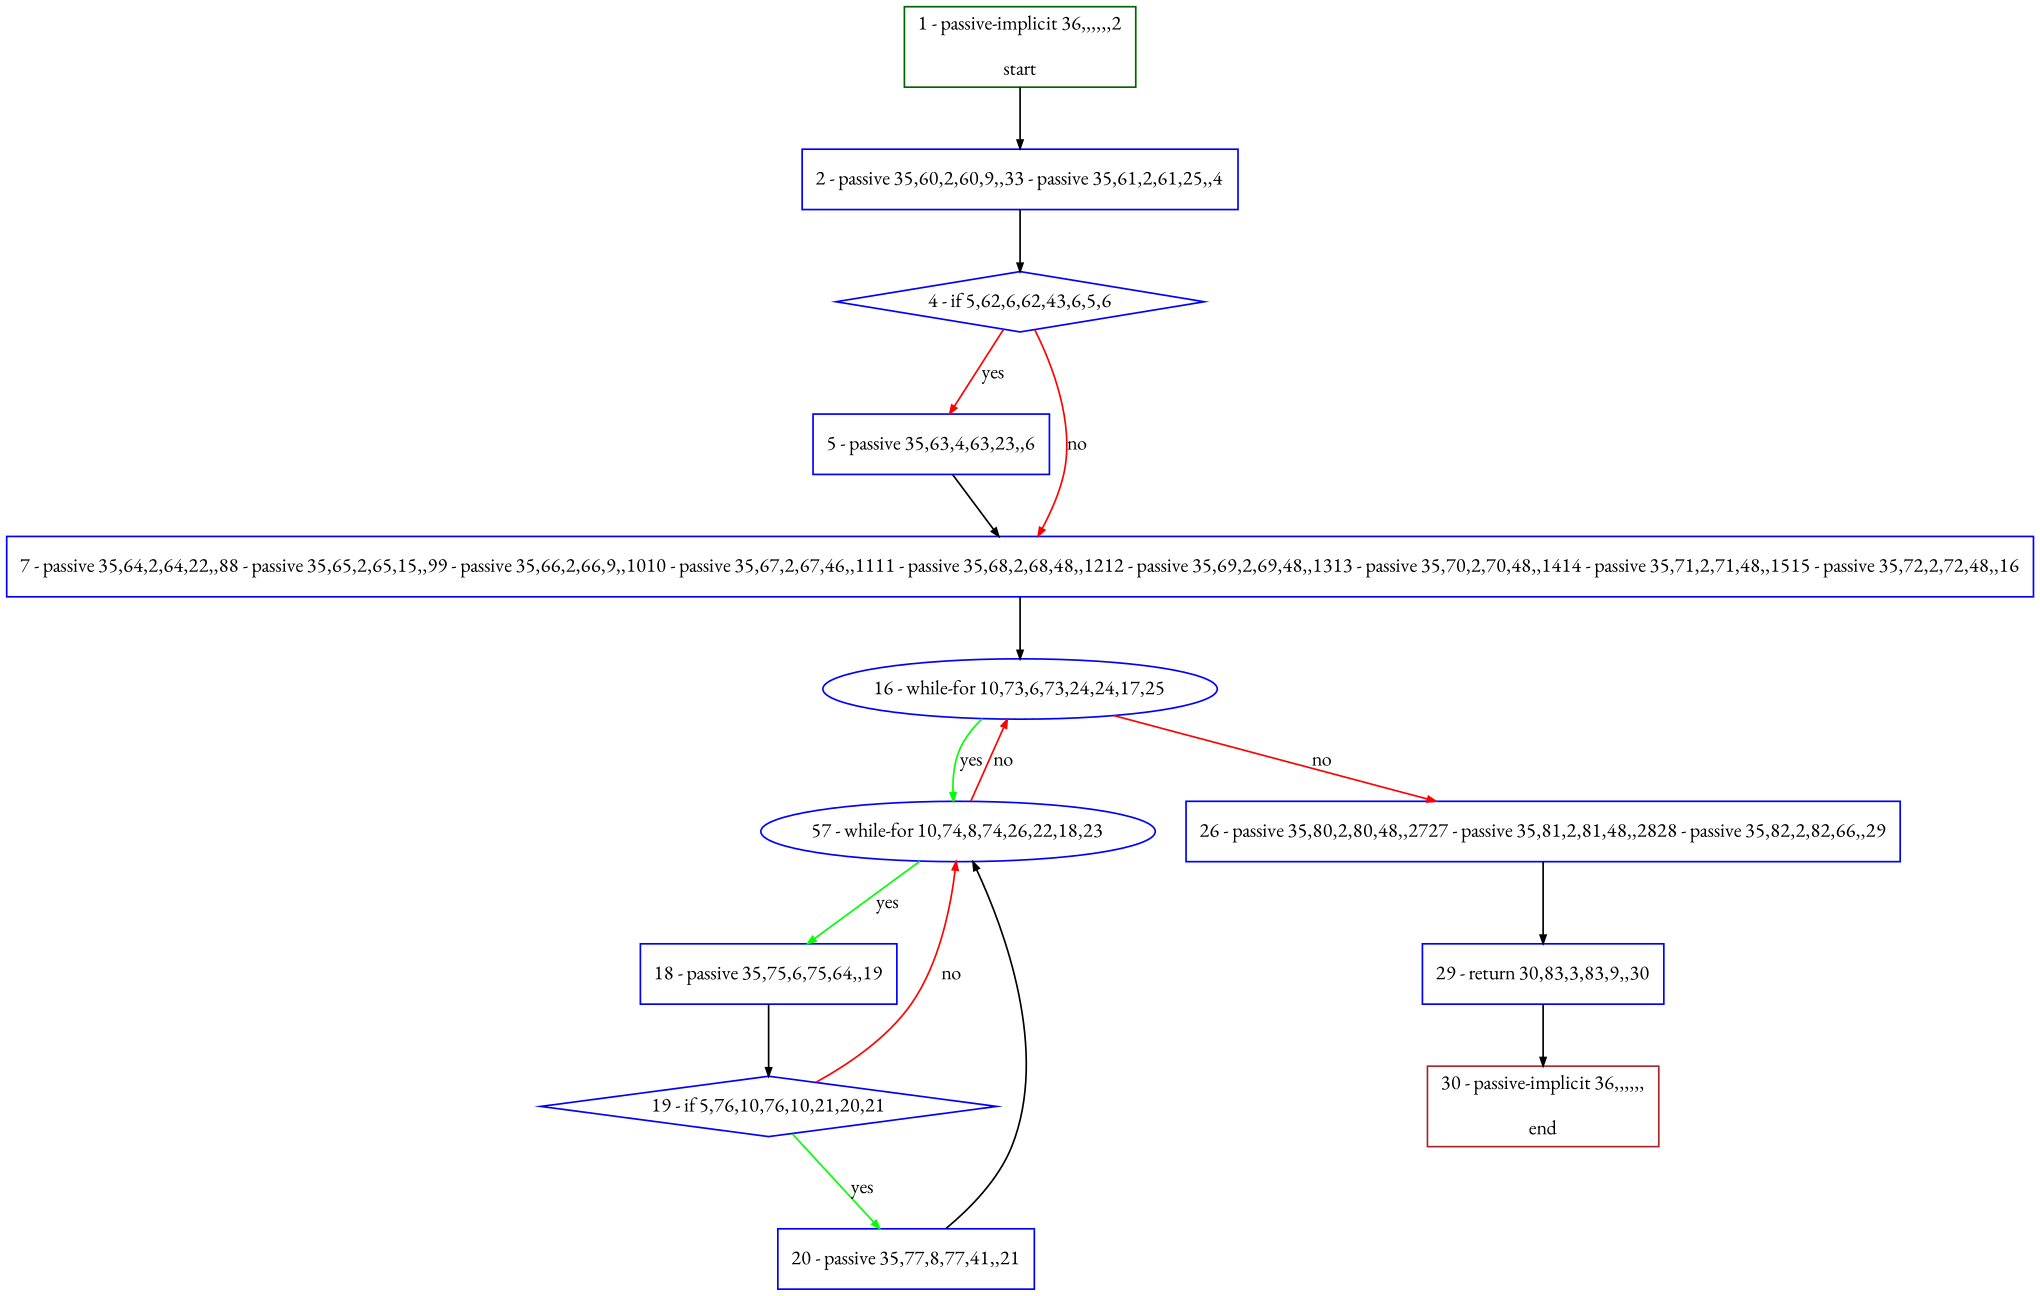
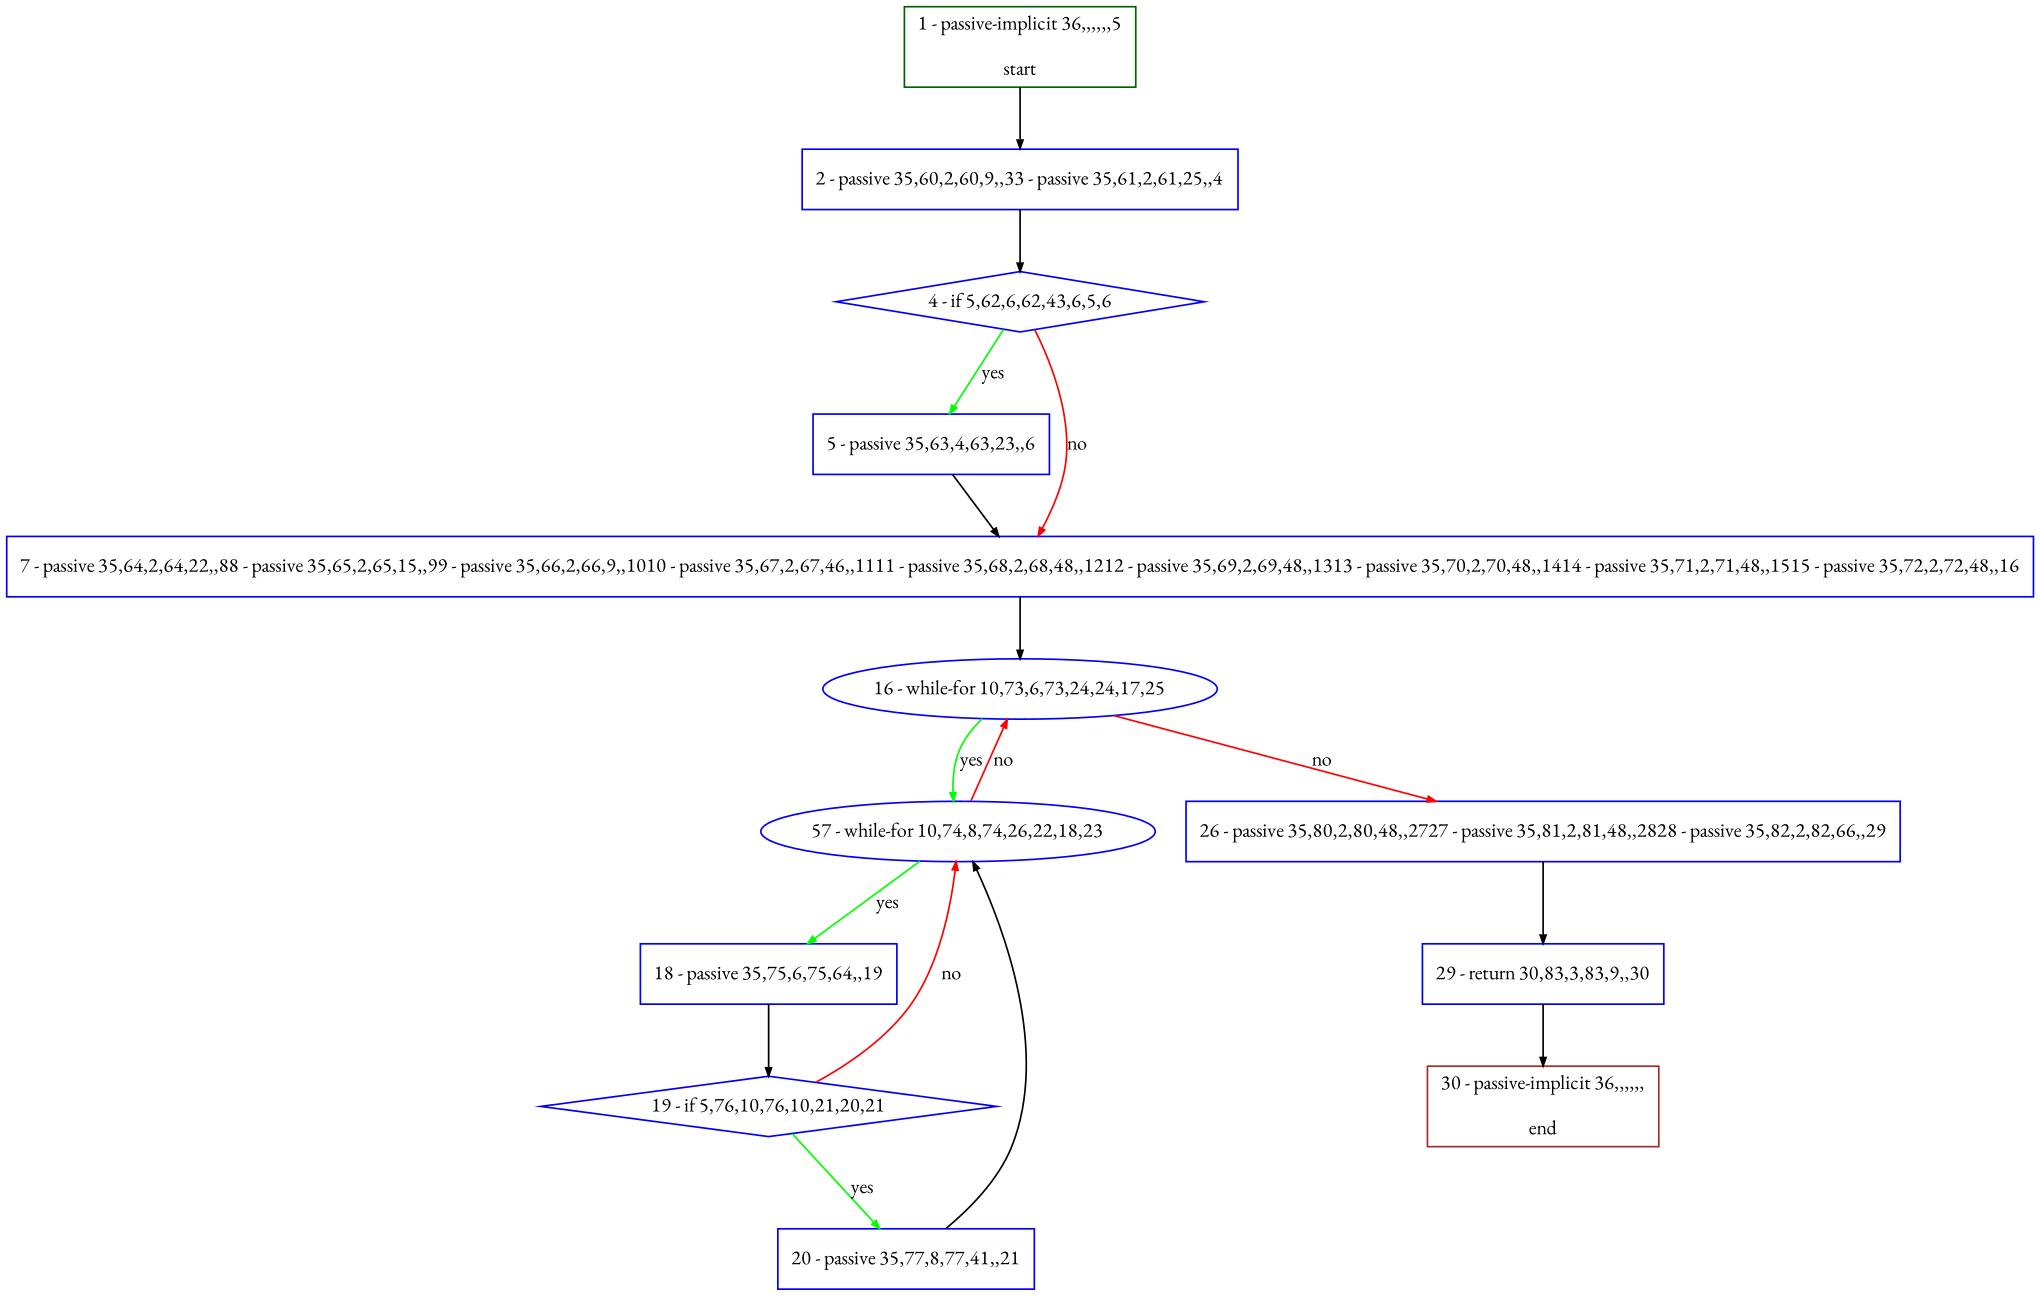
(1020, 47) -> (1020, 47)
(979, 368) -> (979, 368)
